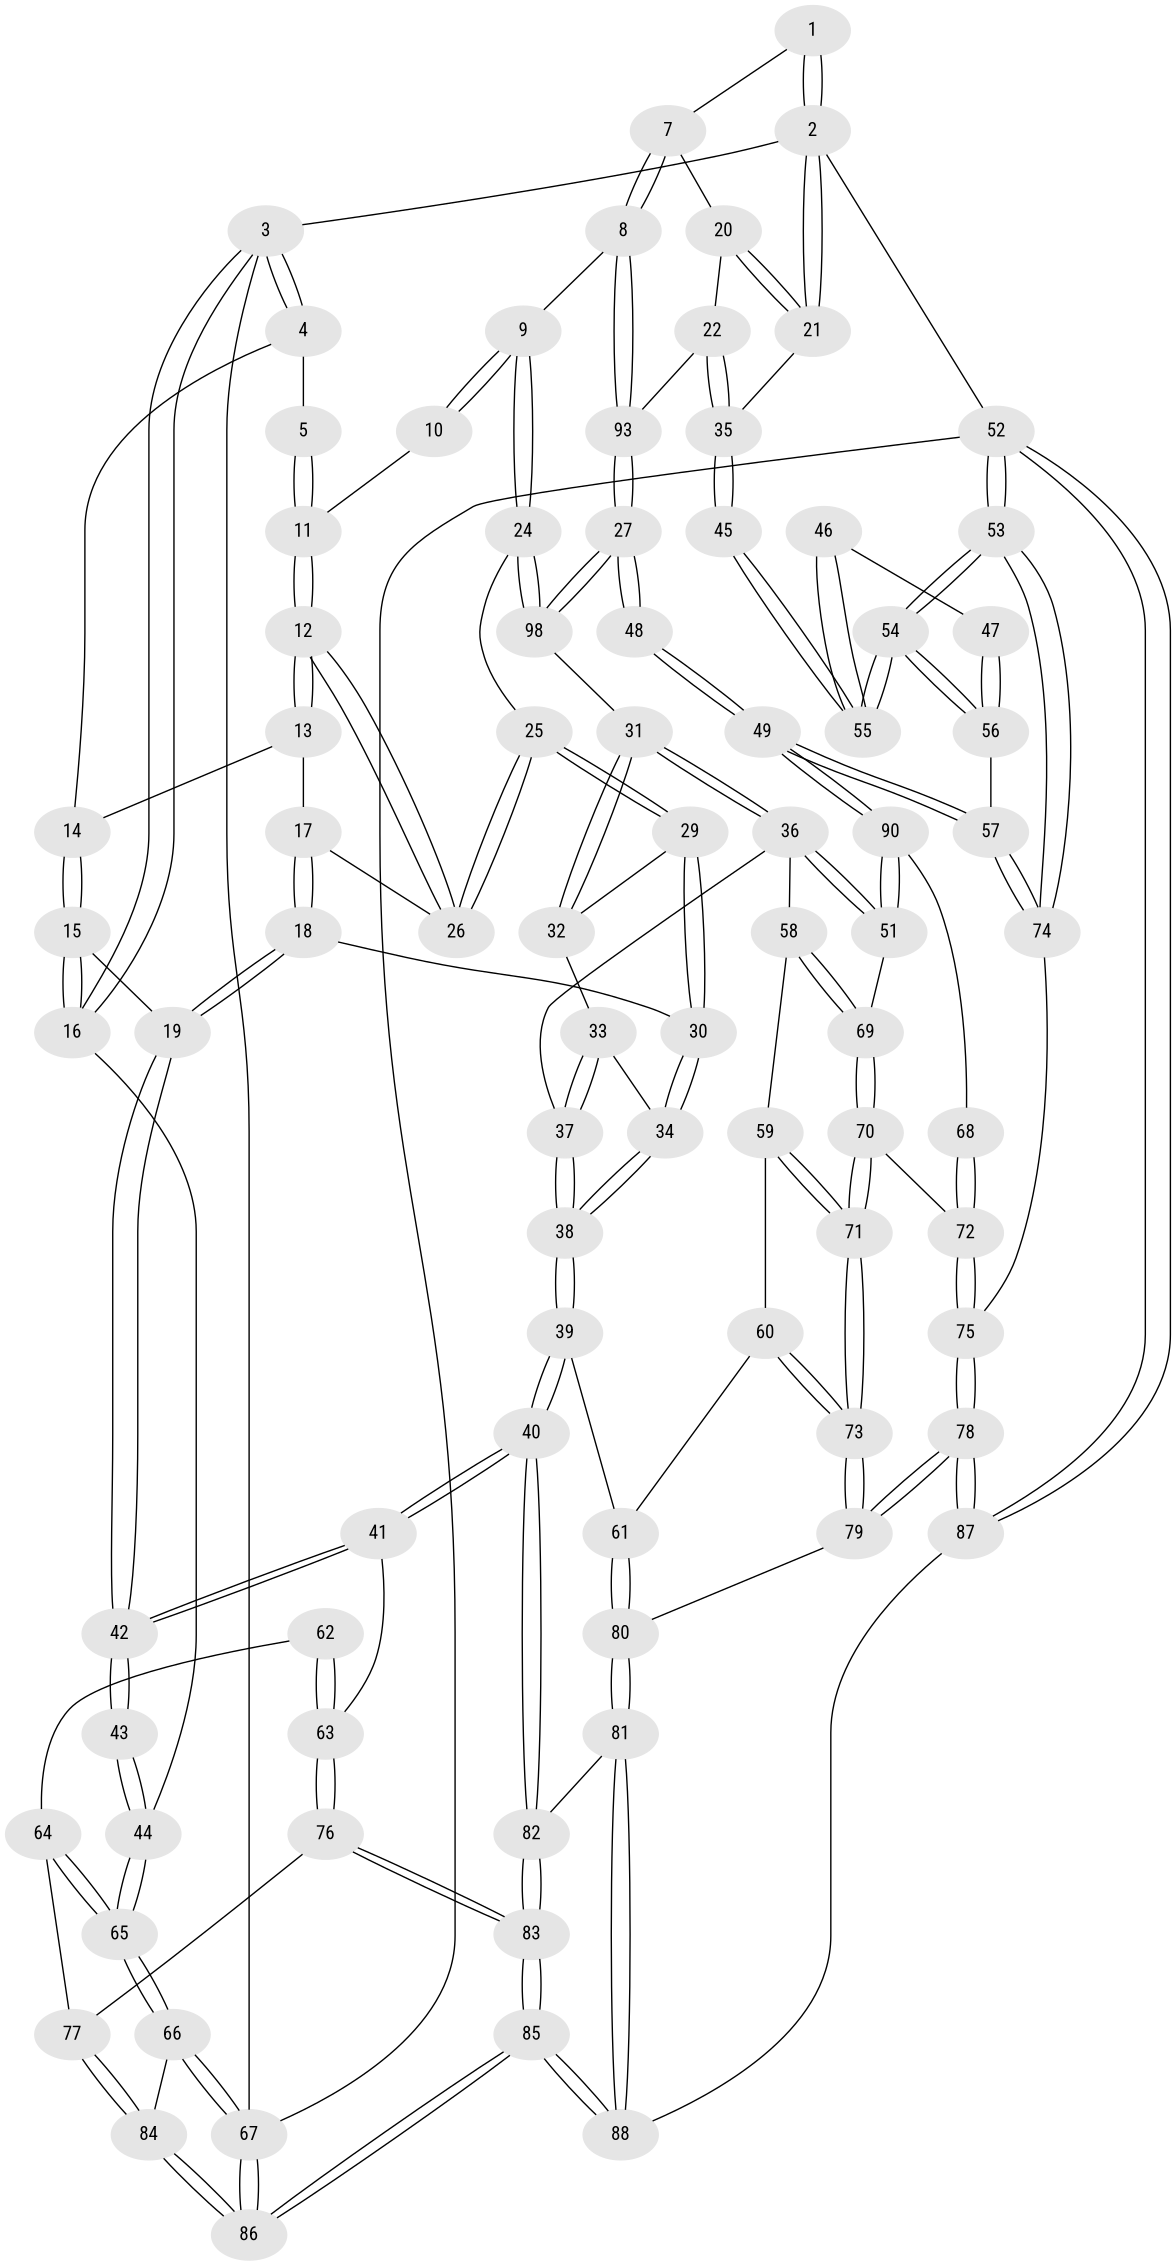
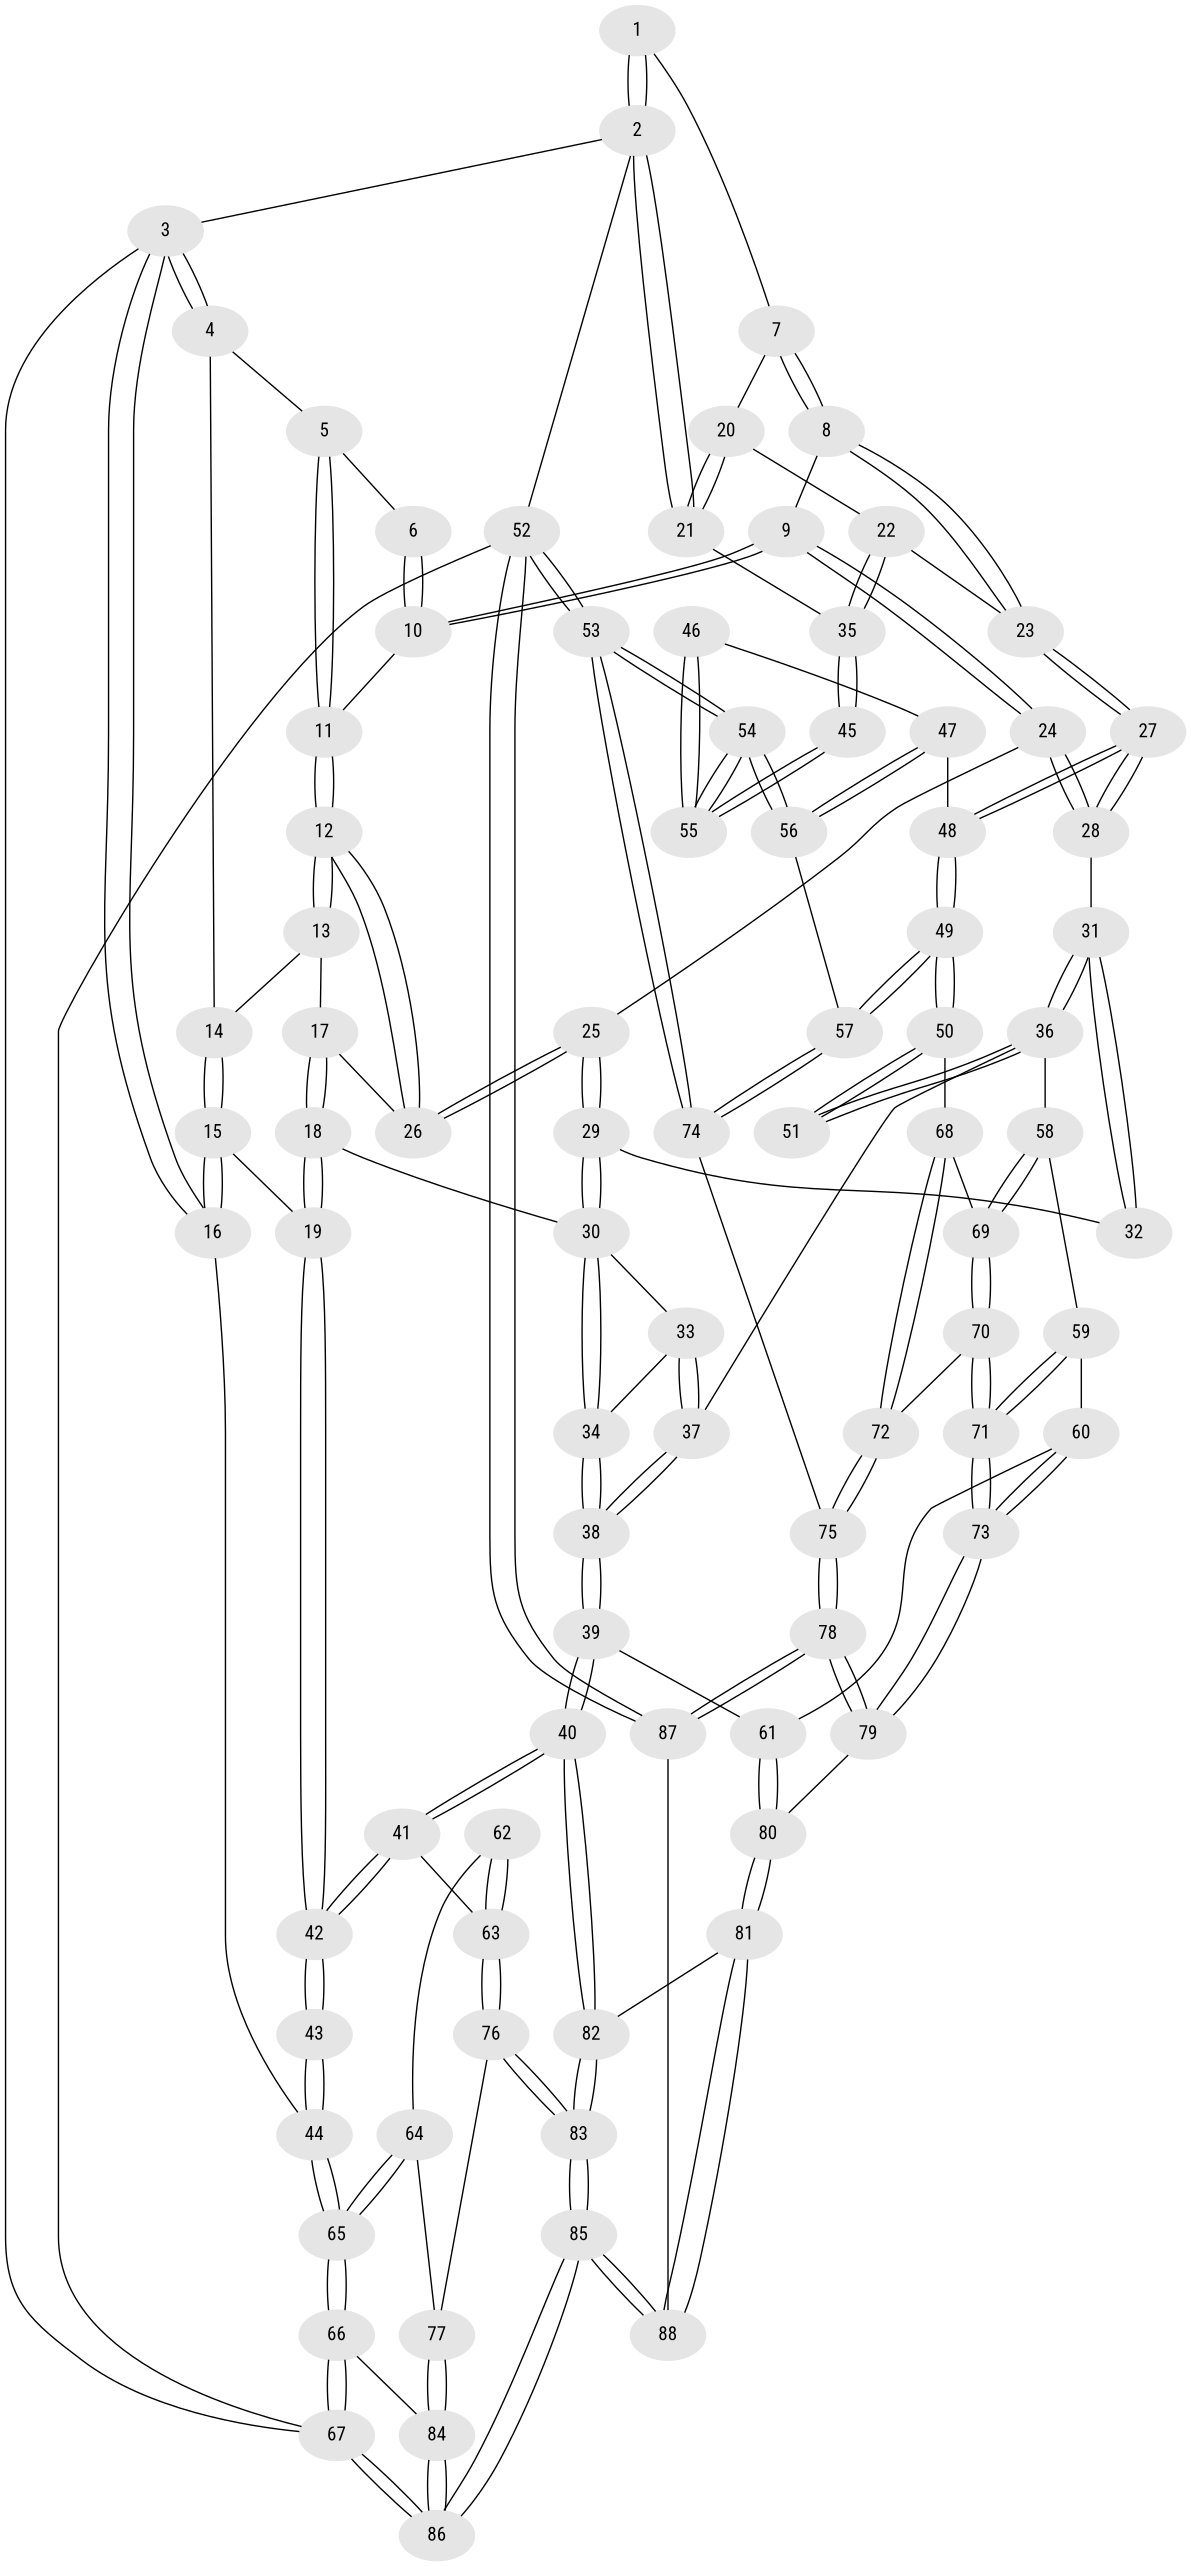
(623, 431) -> (1026, 632)
none -> (413, 532)
(534, 632) -> (1091, 832)
none -> (948, 791)
(891, 832) -> (945, 1033)
(574, 975) -> (639, 1283)
(877, 982) -> (963, 1183)
